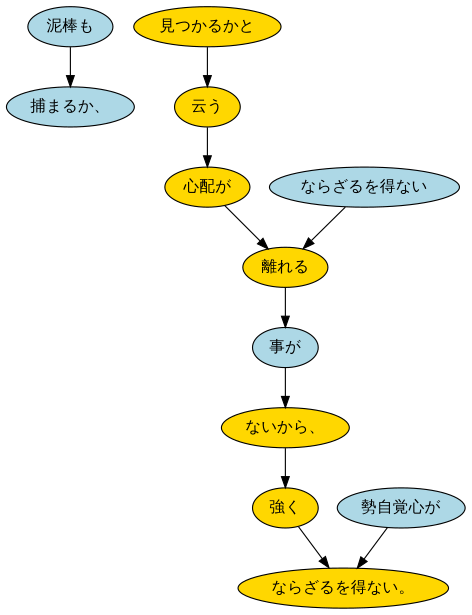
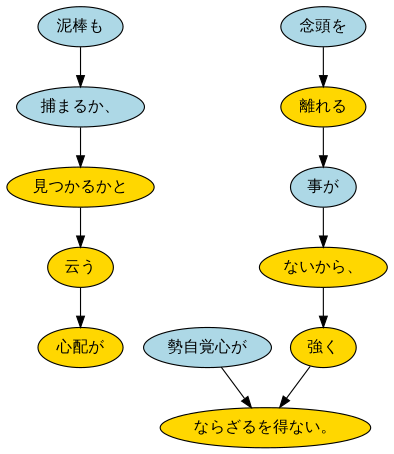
none -> (81, 142)
(364, 187) -> (323, 27)
(242, 223) -> none
